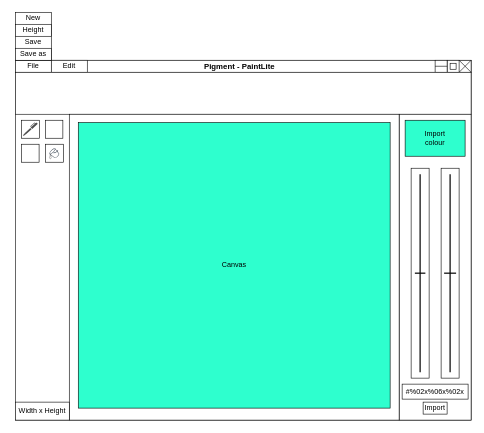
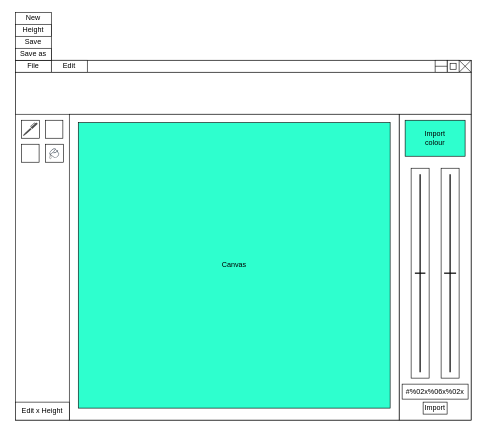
(240, 66) -> none
(42, 411) -> (42, 411)
